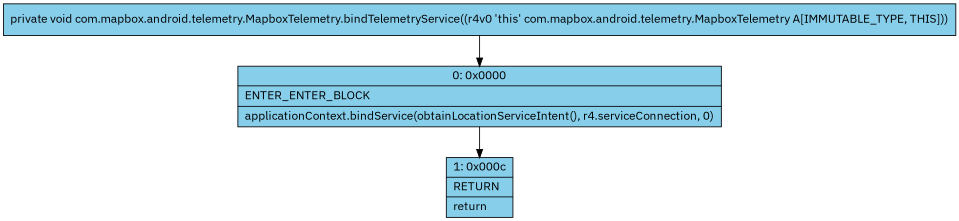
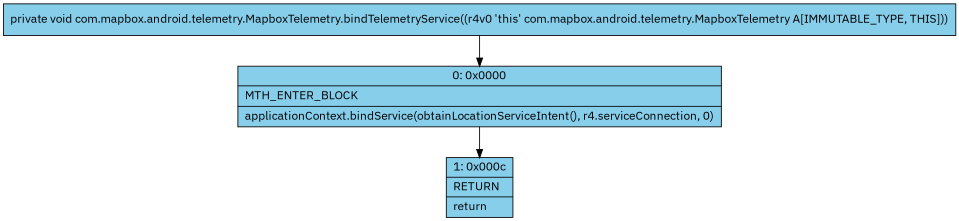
(308, 96) -> (302, 96)
